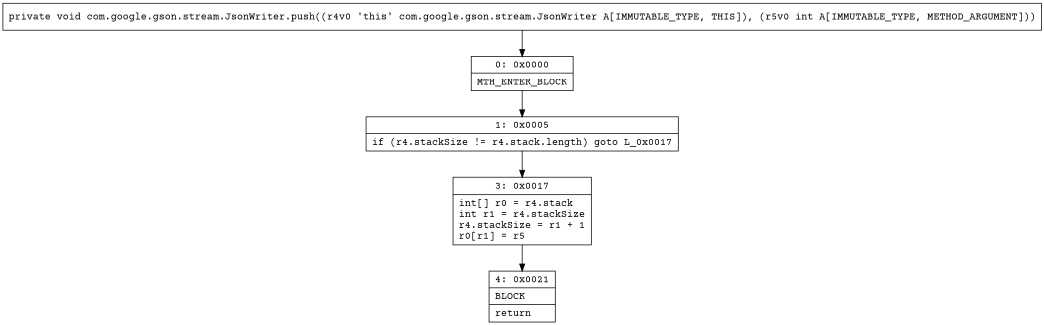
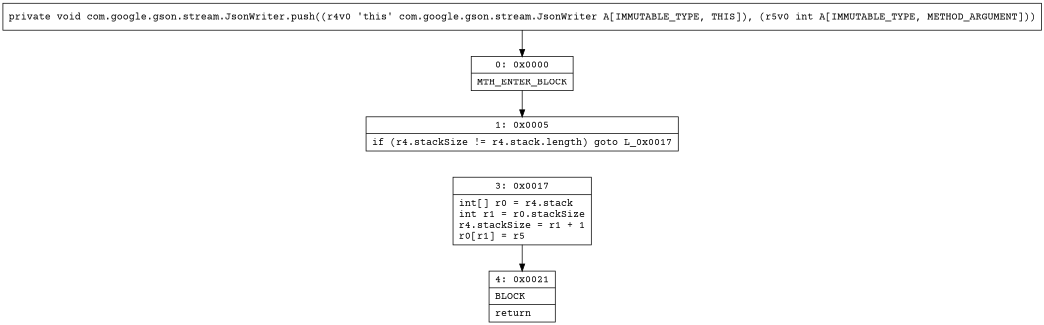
(522, 160) -> none
(522, 214) -> (522, 214)
